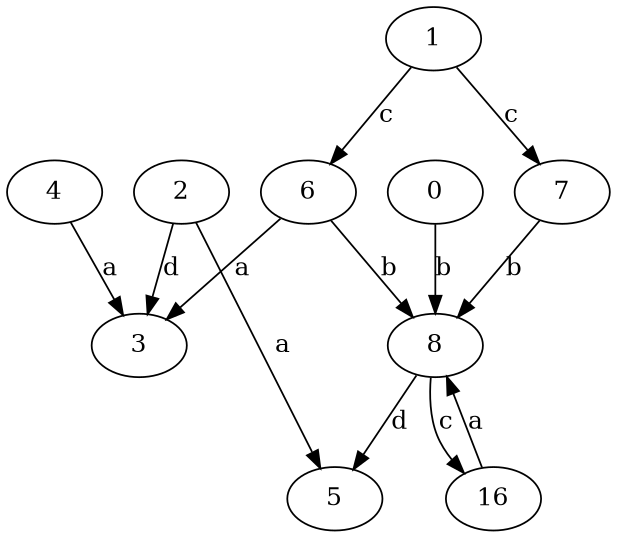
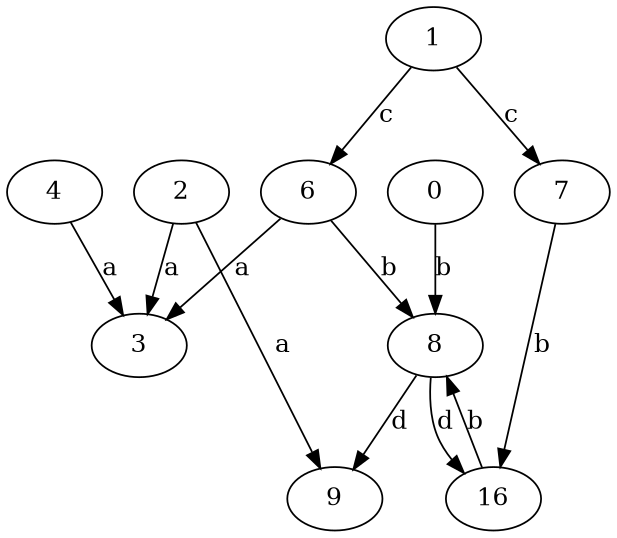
(504, 262) -> (530, 337)
(172, 269) -> (172, 269)
(446, 422) -> (446, 422)
(476, 422) -> (476, 422)
(335, 499) -> (335, 499)
